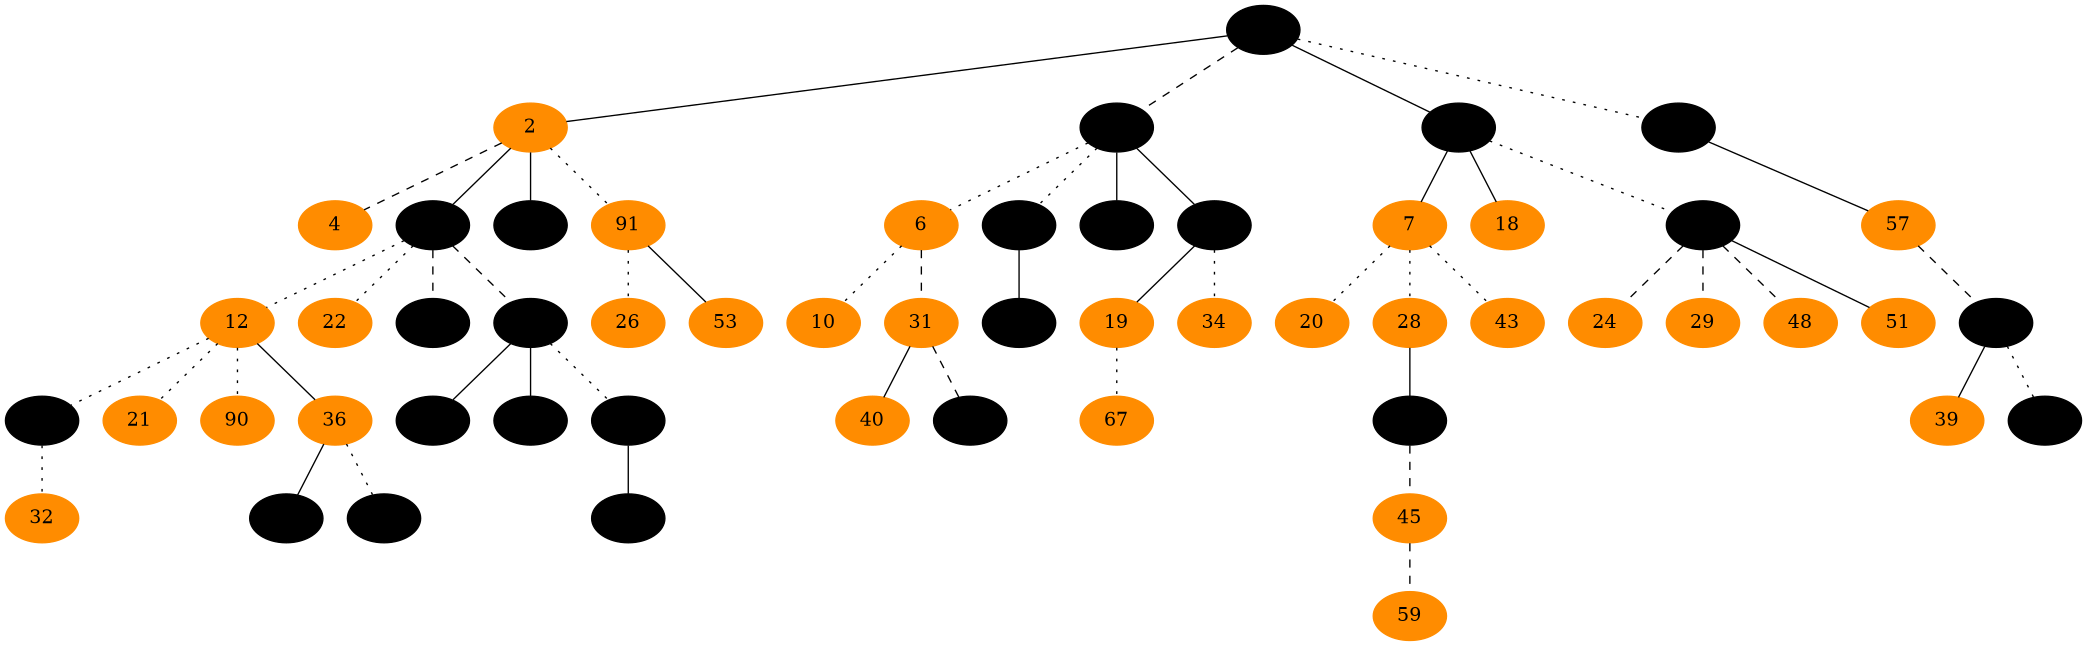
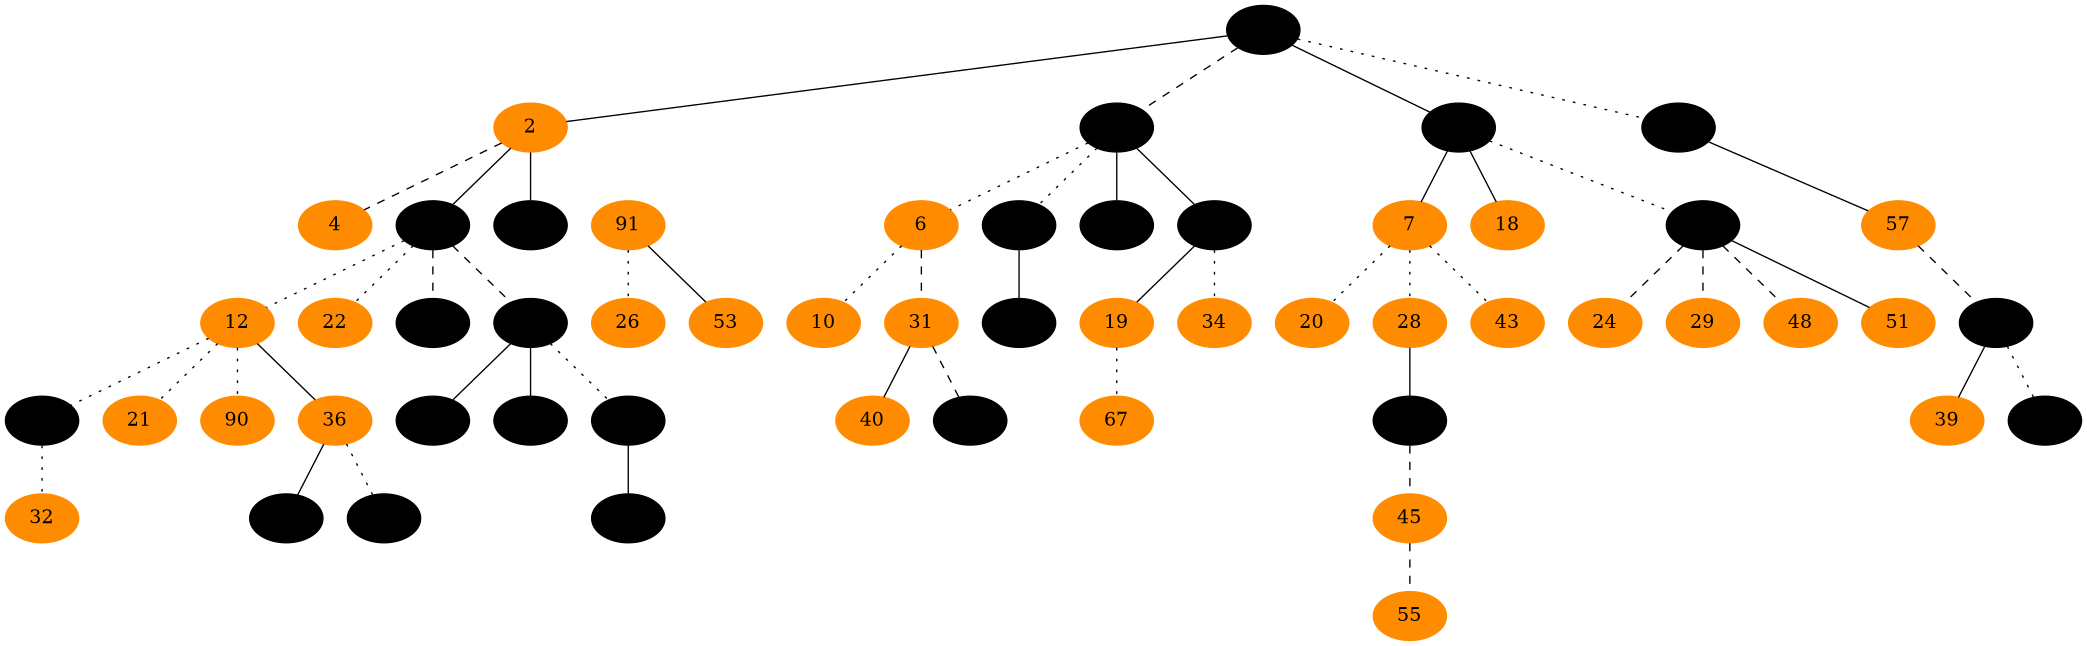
(579, 176) -> none
(1410, 616) -> (1410, 616)
